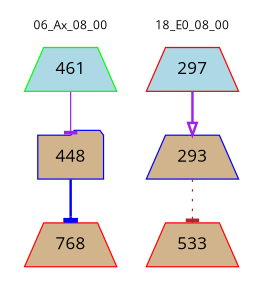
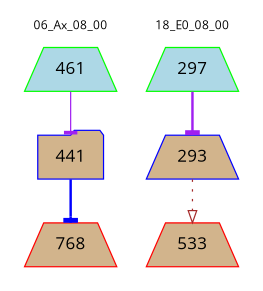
(192, 69) -> (192, 69)
(192, 107) -> (192, 110)
(71, 157) -> (71, 157)
(192, 198) -> (192, 195)
